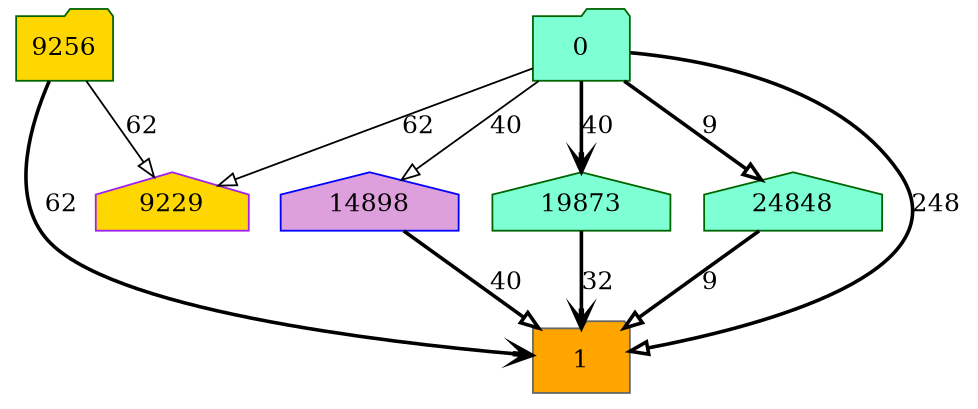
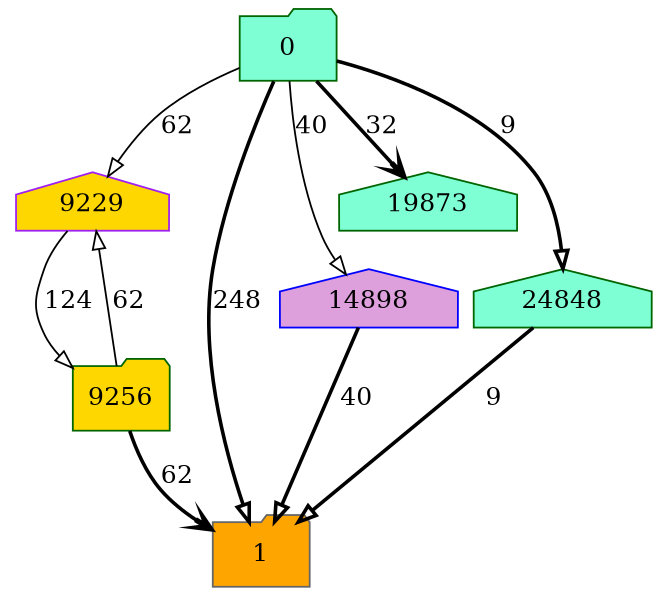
(598, 127) -> (382, 127)
(581, 270) -> none
none -> (37, 293)
